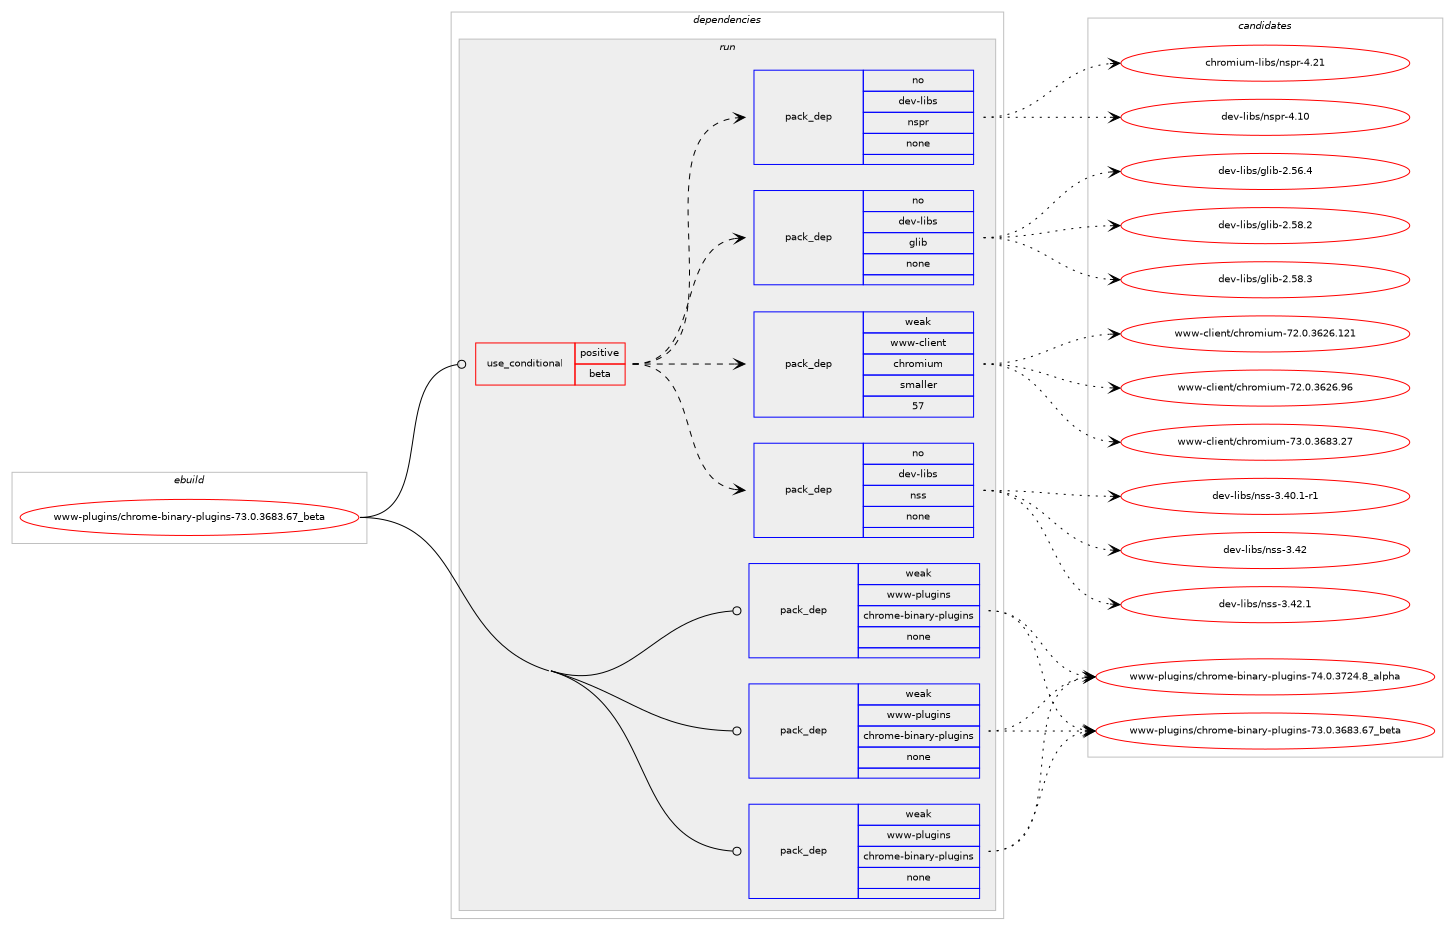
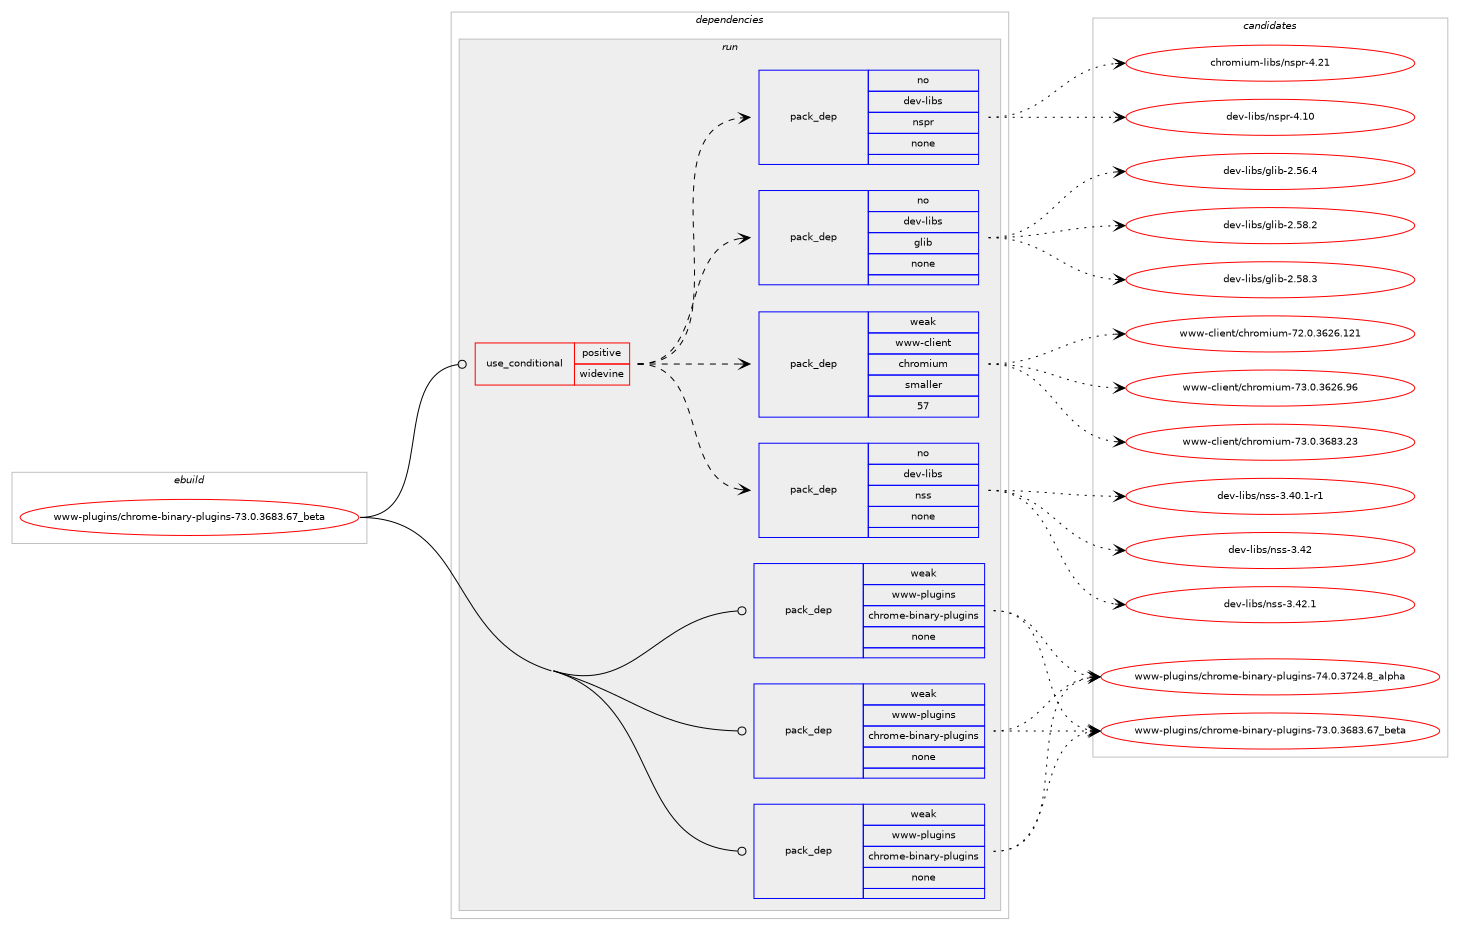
(600, 374) -> (602, 374)
(1265, 388) -> (1270, 388)
(1265, 442) -> (1270, 442)
